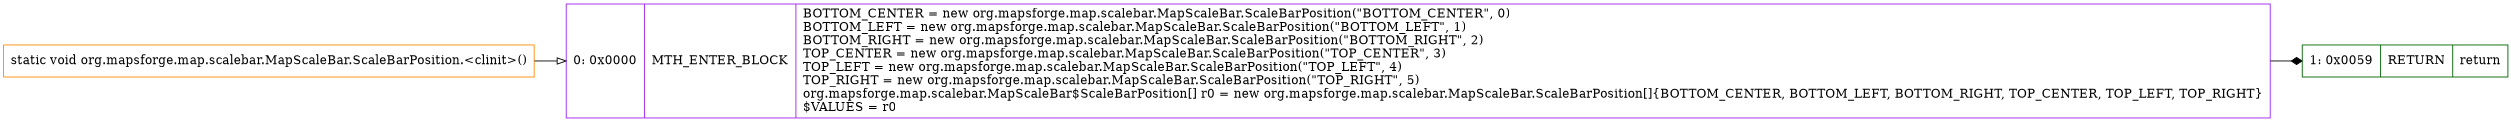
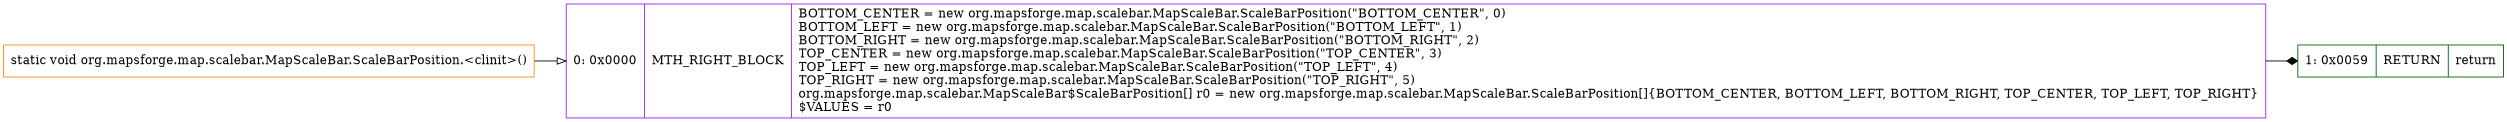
(720, 61) -> (718, 61)
